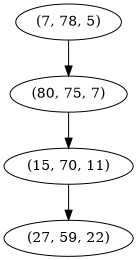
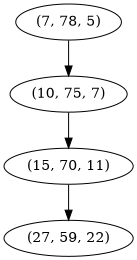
(69, 94) -> (69, 94)
